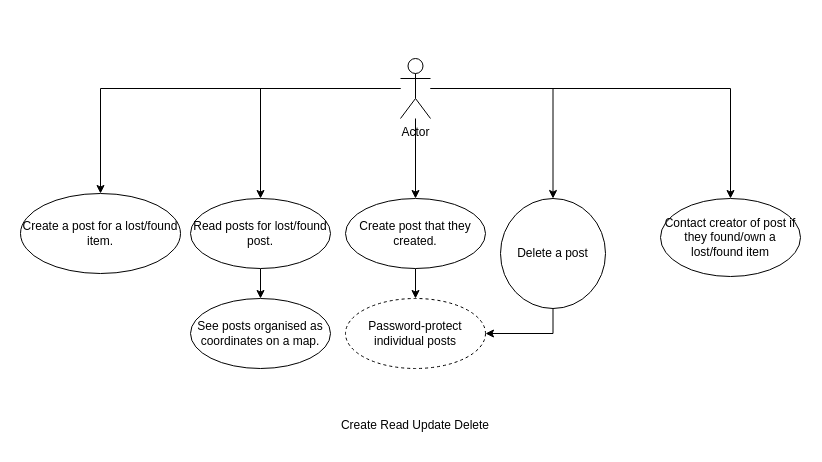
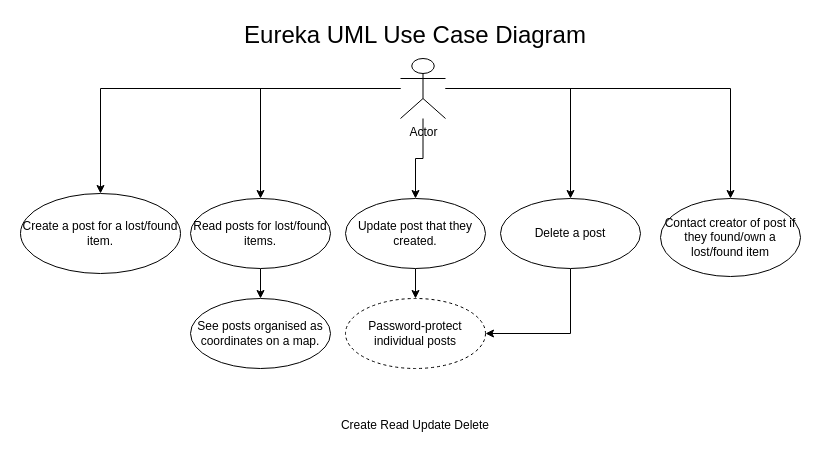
none -> (416, 36)
(416, 89) -> (423, 89)
(261, 234) -> (261, 234)
(416, 234) -> (416, 234)
(553, 254) -> (571, 234)
